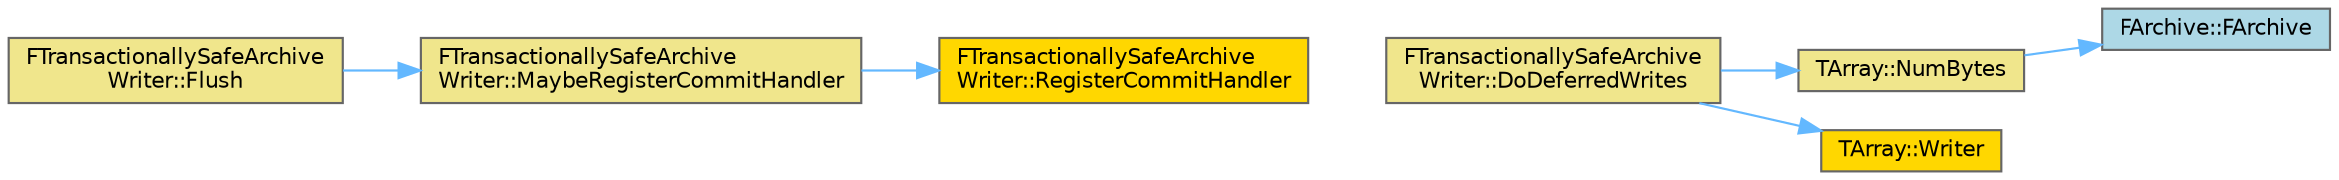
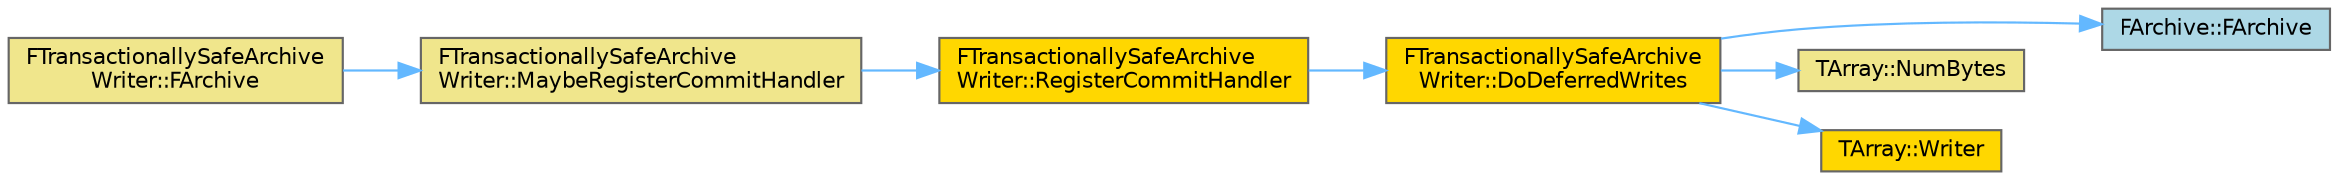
(2052, 51) -> (1900, 24)
(176, 71) -> (176, 71)
none -> (1336, 71)
(1553, 71) -> (1553, 71)
